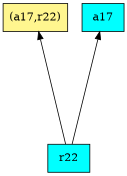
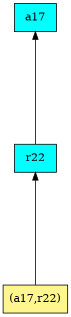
(53, 92) -> (35, 233)
